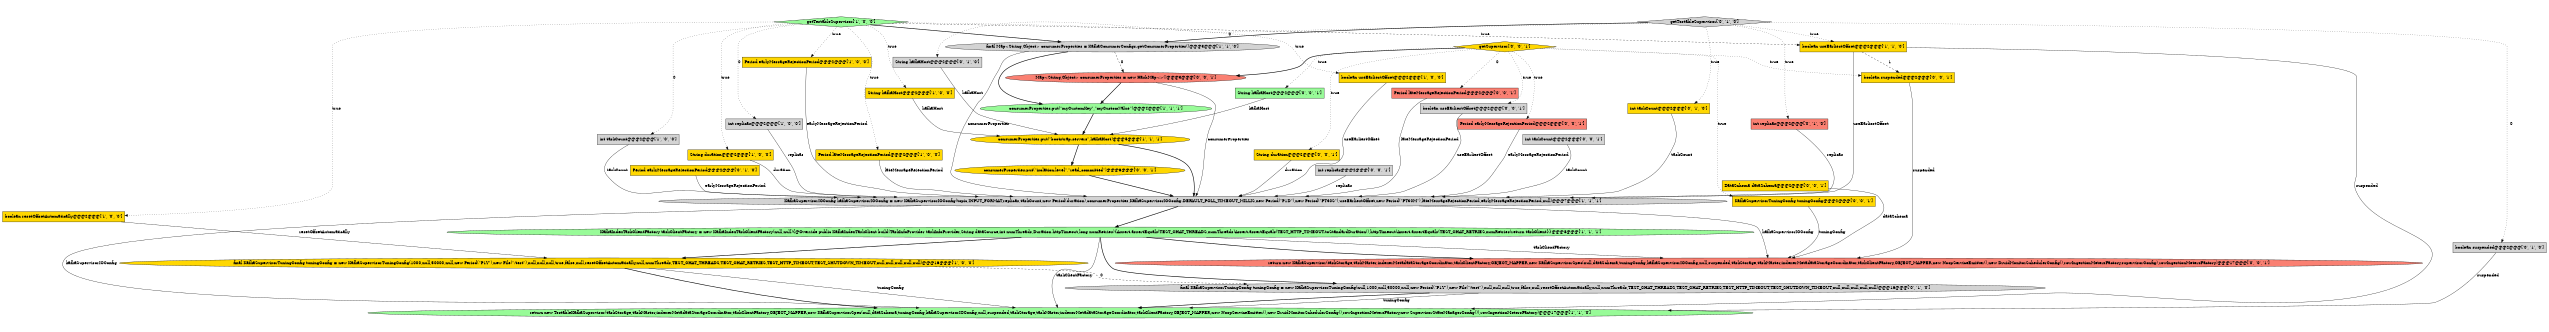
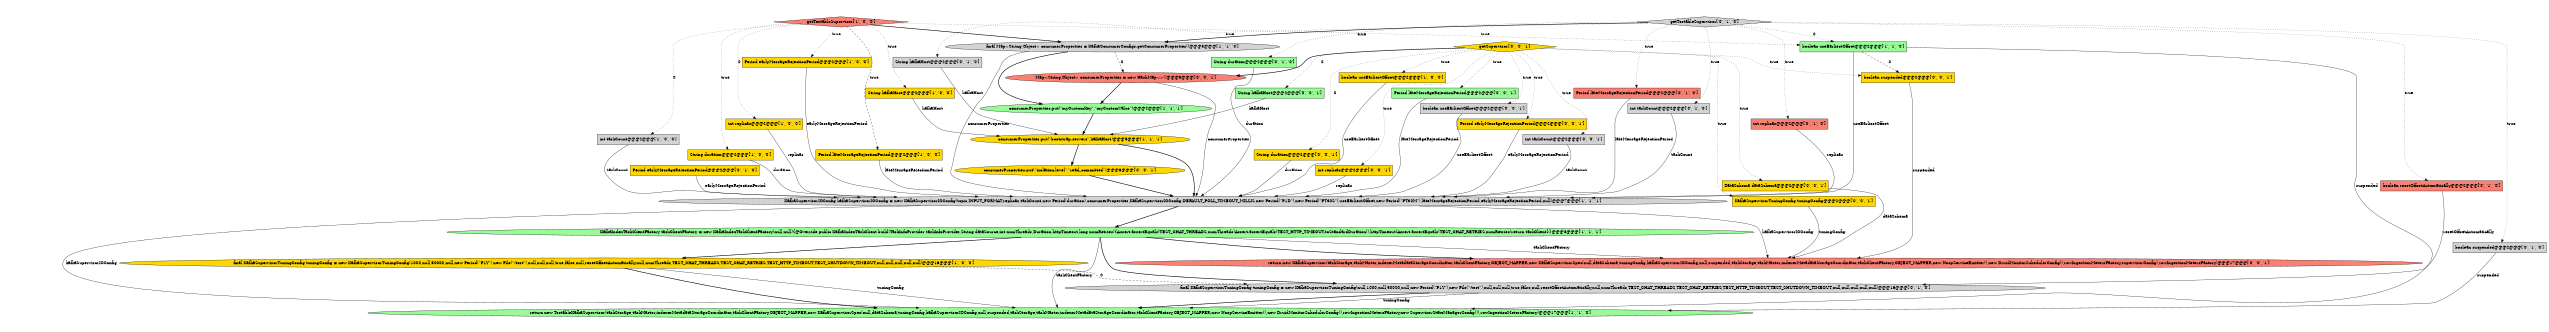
(841, 22) -> (841, 22)
(1345, 33) -> (1367, 33)
(1230, 34) -> (1230, 34)
(1235, 34) -> (1442, 57)
(1815, 34) -> (1815, 34)
(1853, 47) -> (1853, 47)
none -> (1725, 59)
none -> (1254, 62)
(1322, 62) -> (1322, 62)
(1498, 62) -> (1498, 62)
(1890, 62) -> (1890, 62)
(866, 83) -> (866, 83)
none -> (1405, 84)
none -> (1556, 91)
(1335, 93) -> (1335, 93)
(1455, 93) -> (1455, 93)
none -> (1637, 93)
(1669, 109) -> (1669, 109)
(764, 124) -> (764, 124)
(1522, 124) -> (1522, 124)
(2511, 124) -> (2511, 124)
(1354, 170) -> (1354, 170)
none -> (2442, 186)
(64, 217) -> none
